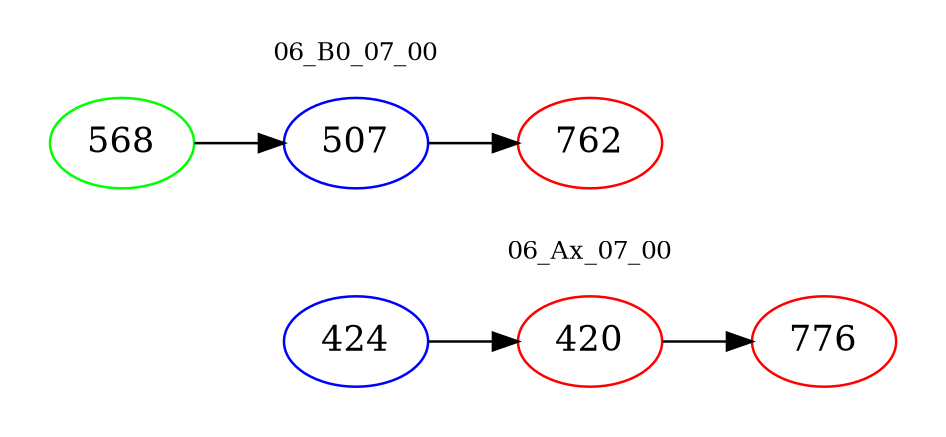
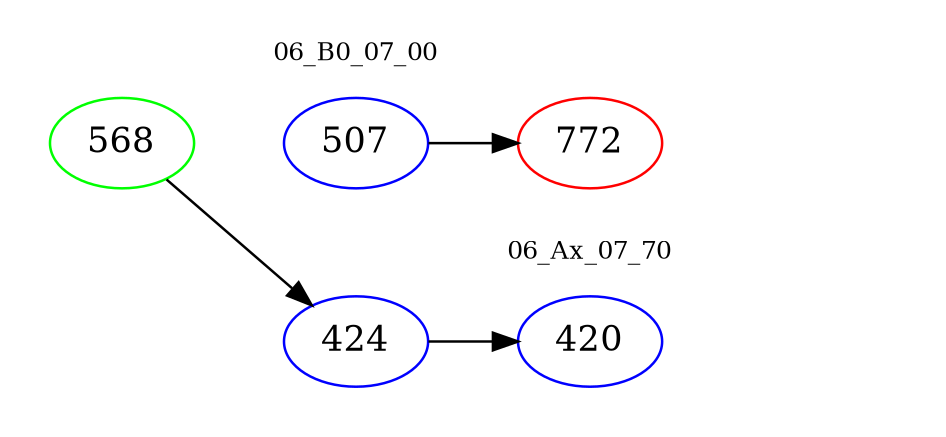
(227, 143) -> (229, 234)
(590, 143) -> (590, 143)
(590, 252) -> (590, 252)
(590, 342) -> (590, 342)
(824, 342) -> none
